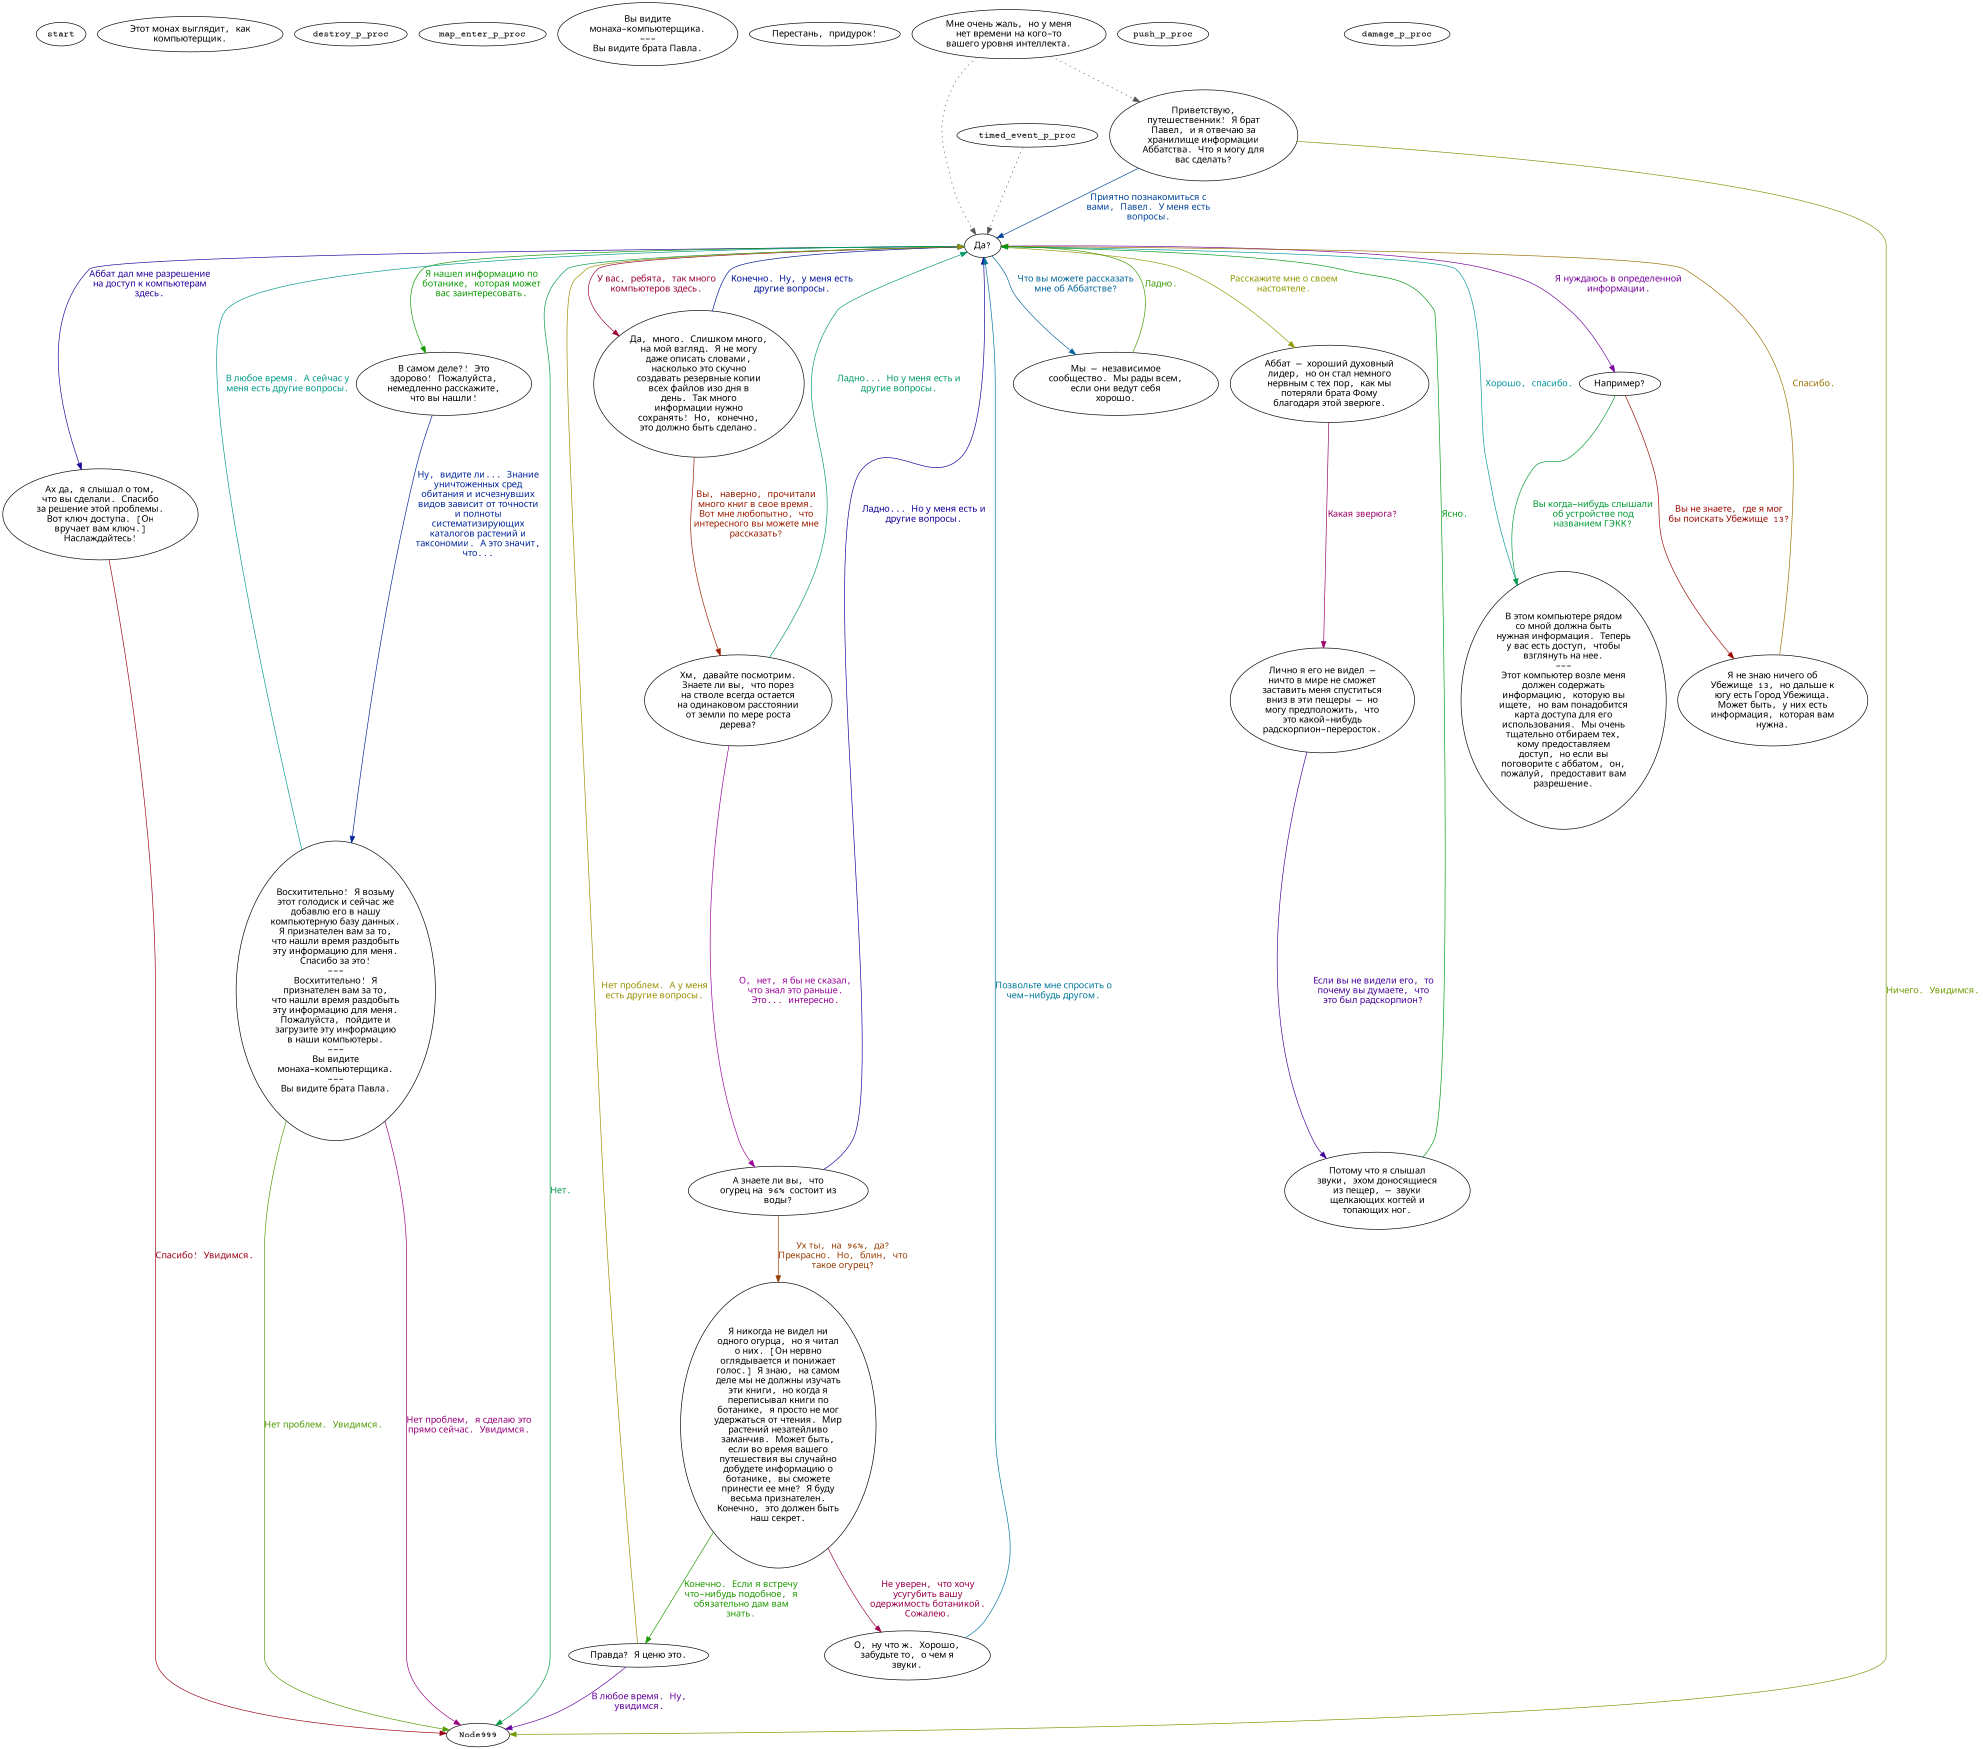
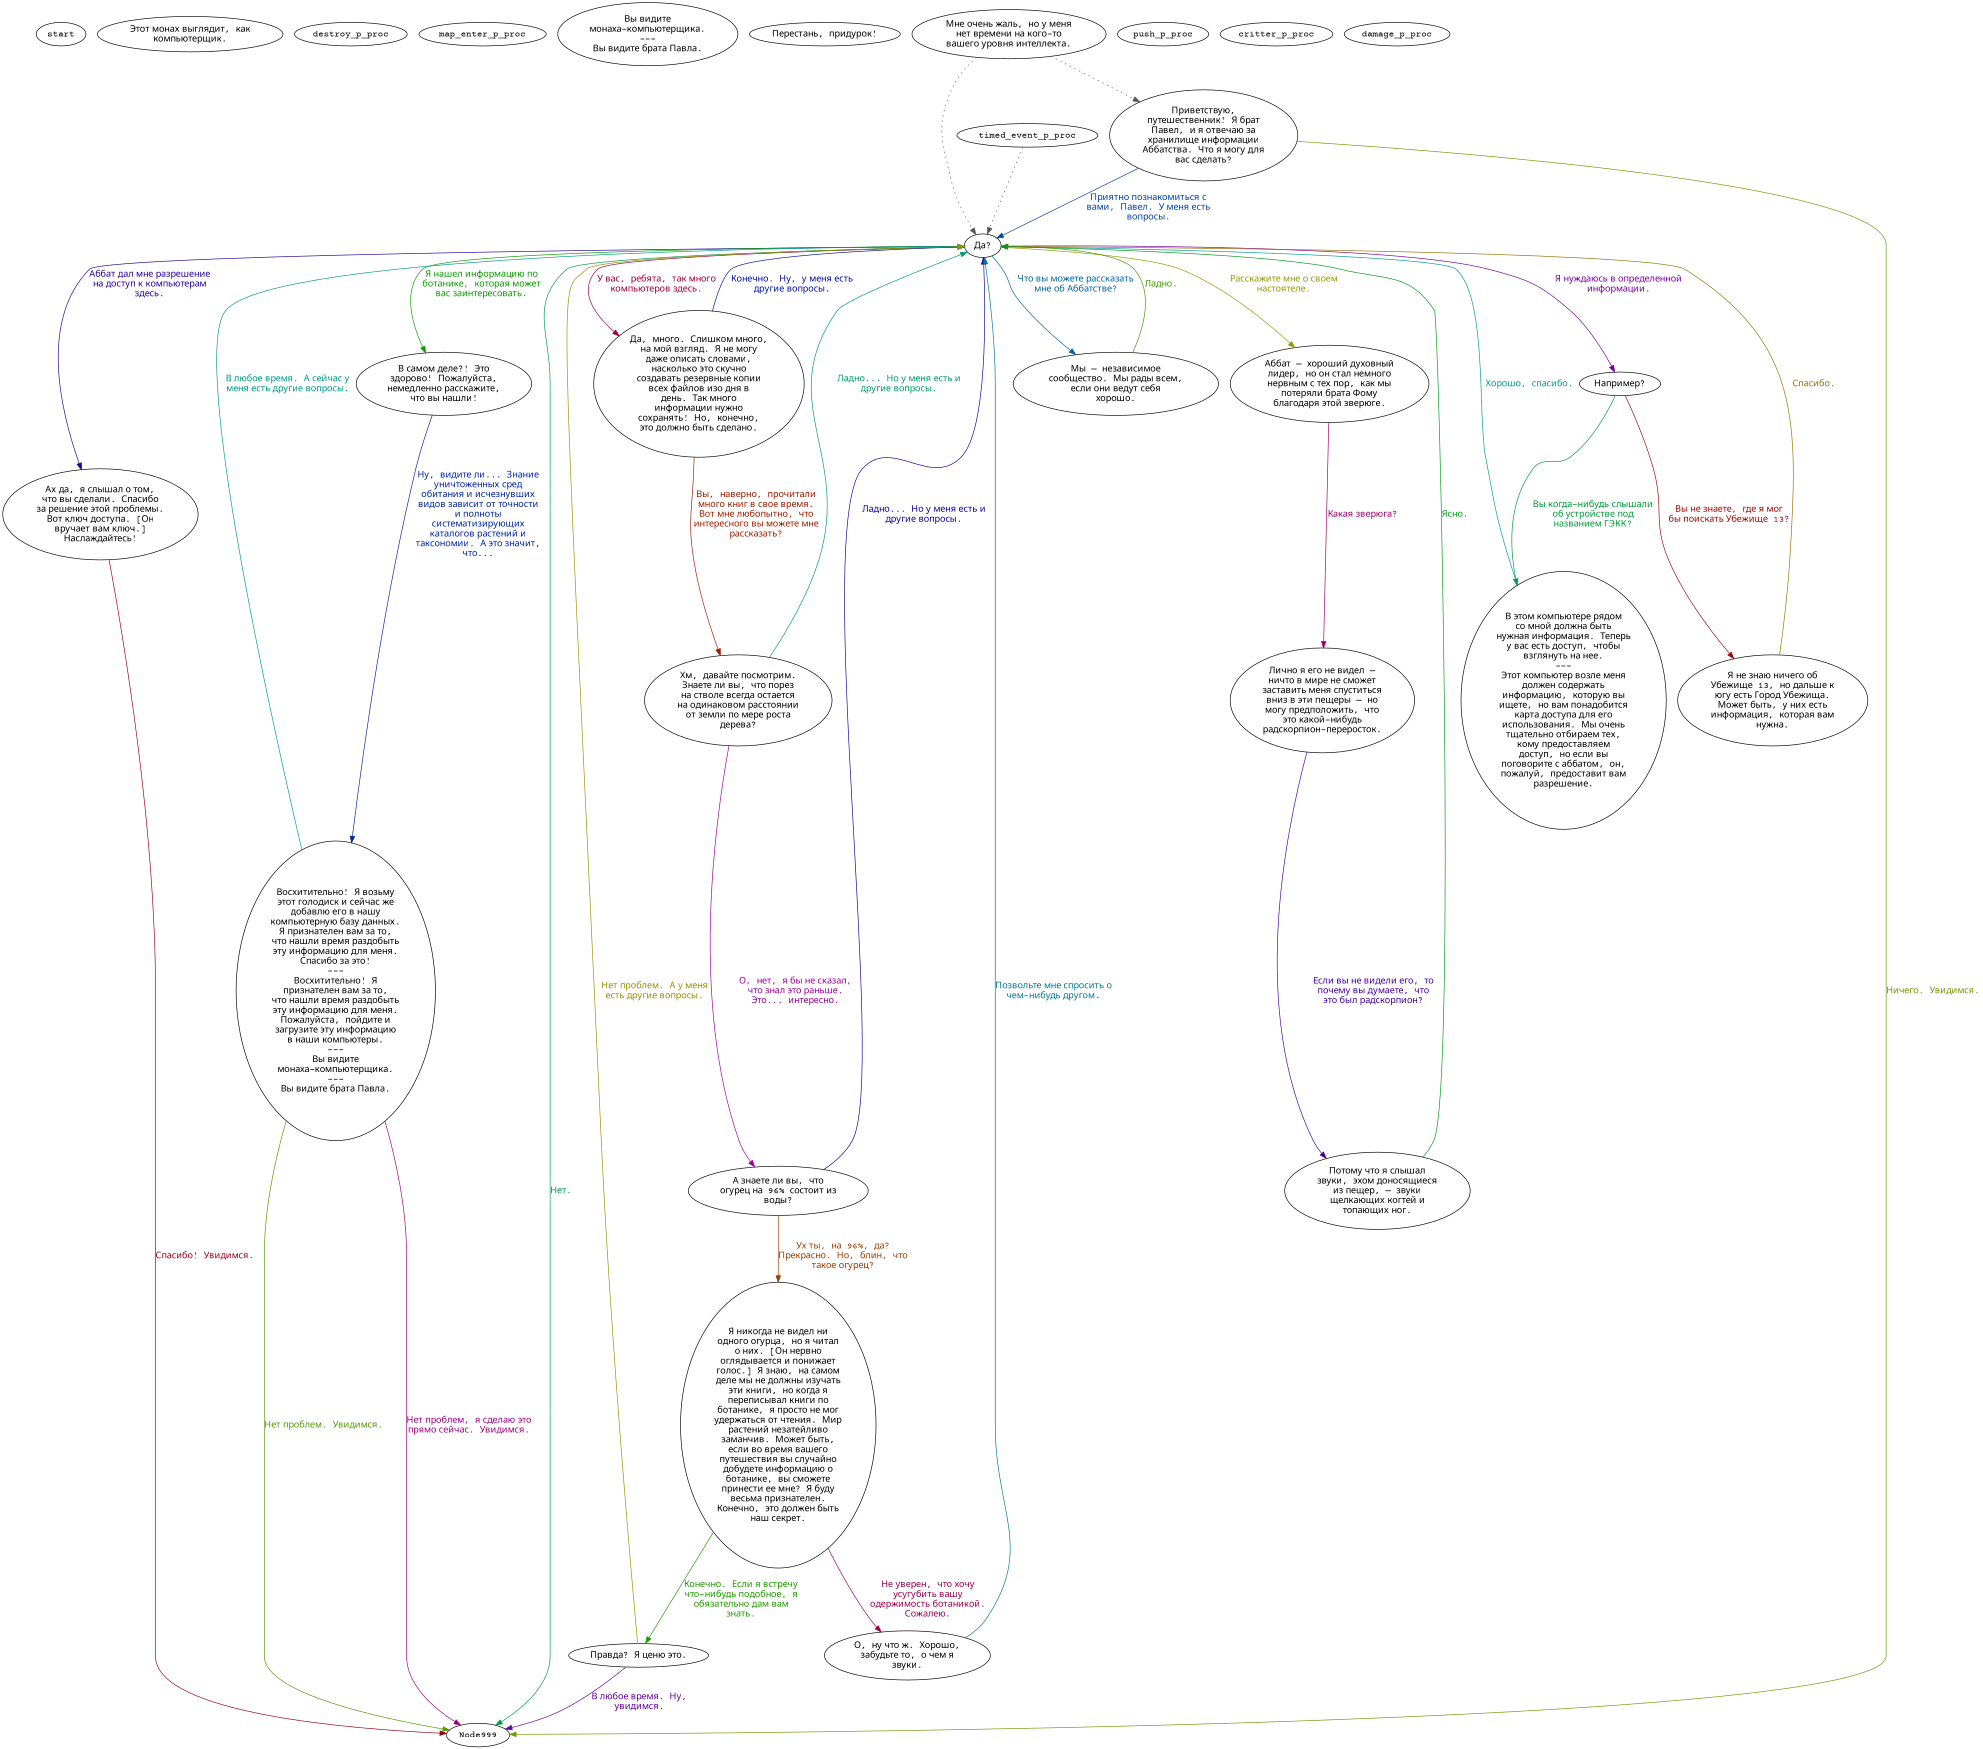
none -> (1276, 34)
